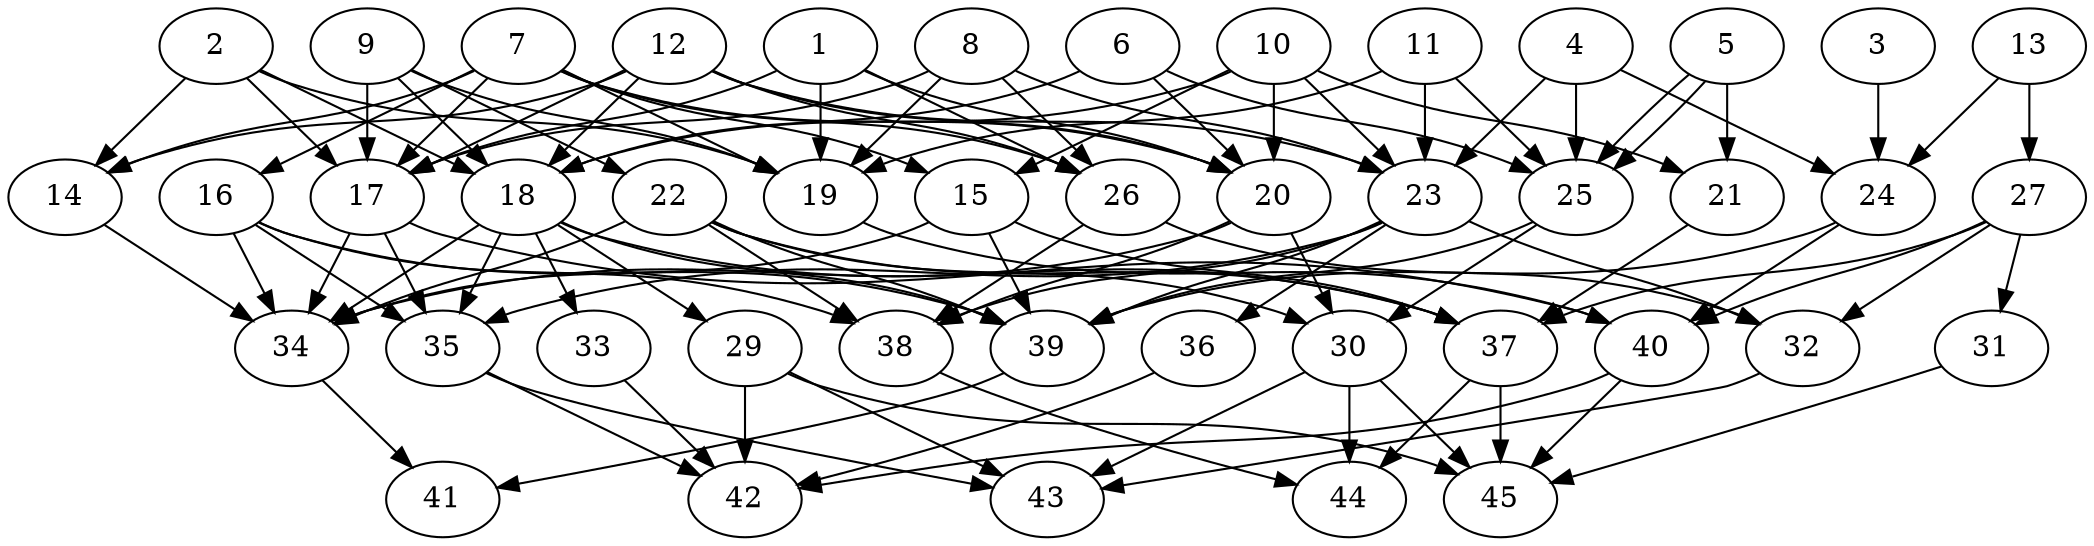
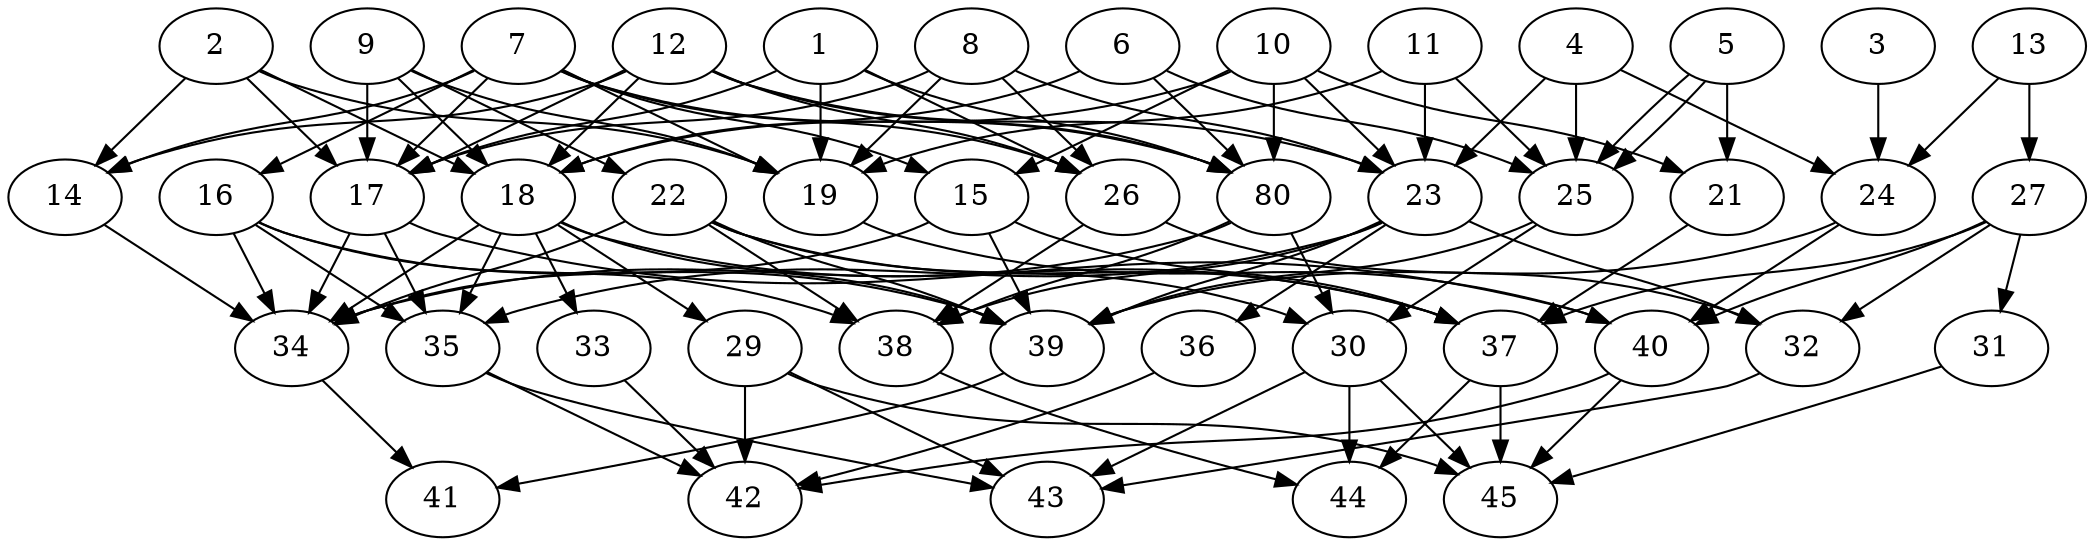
(1274, 197) -> (1274, 197)
